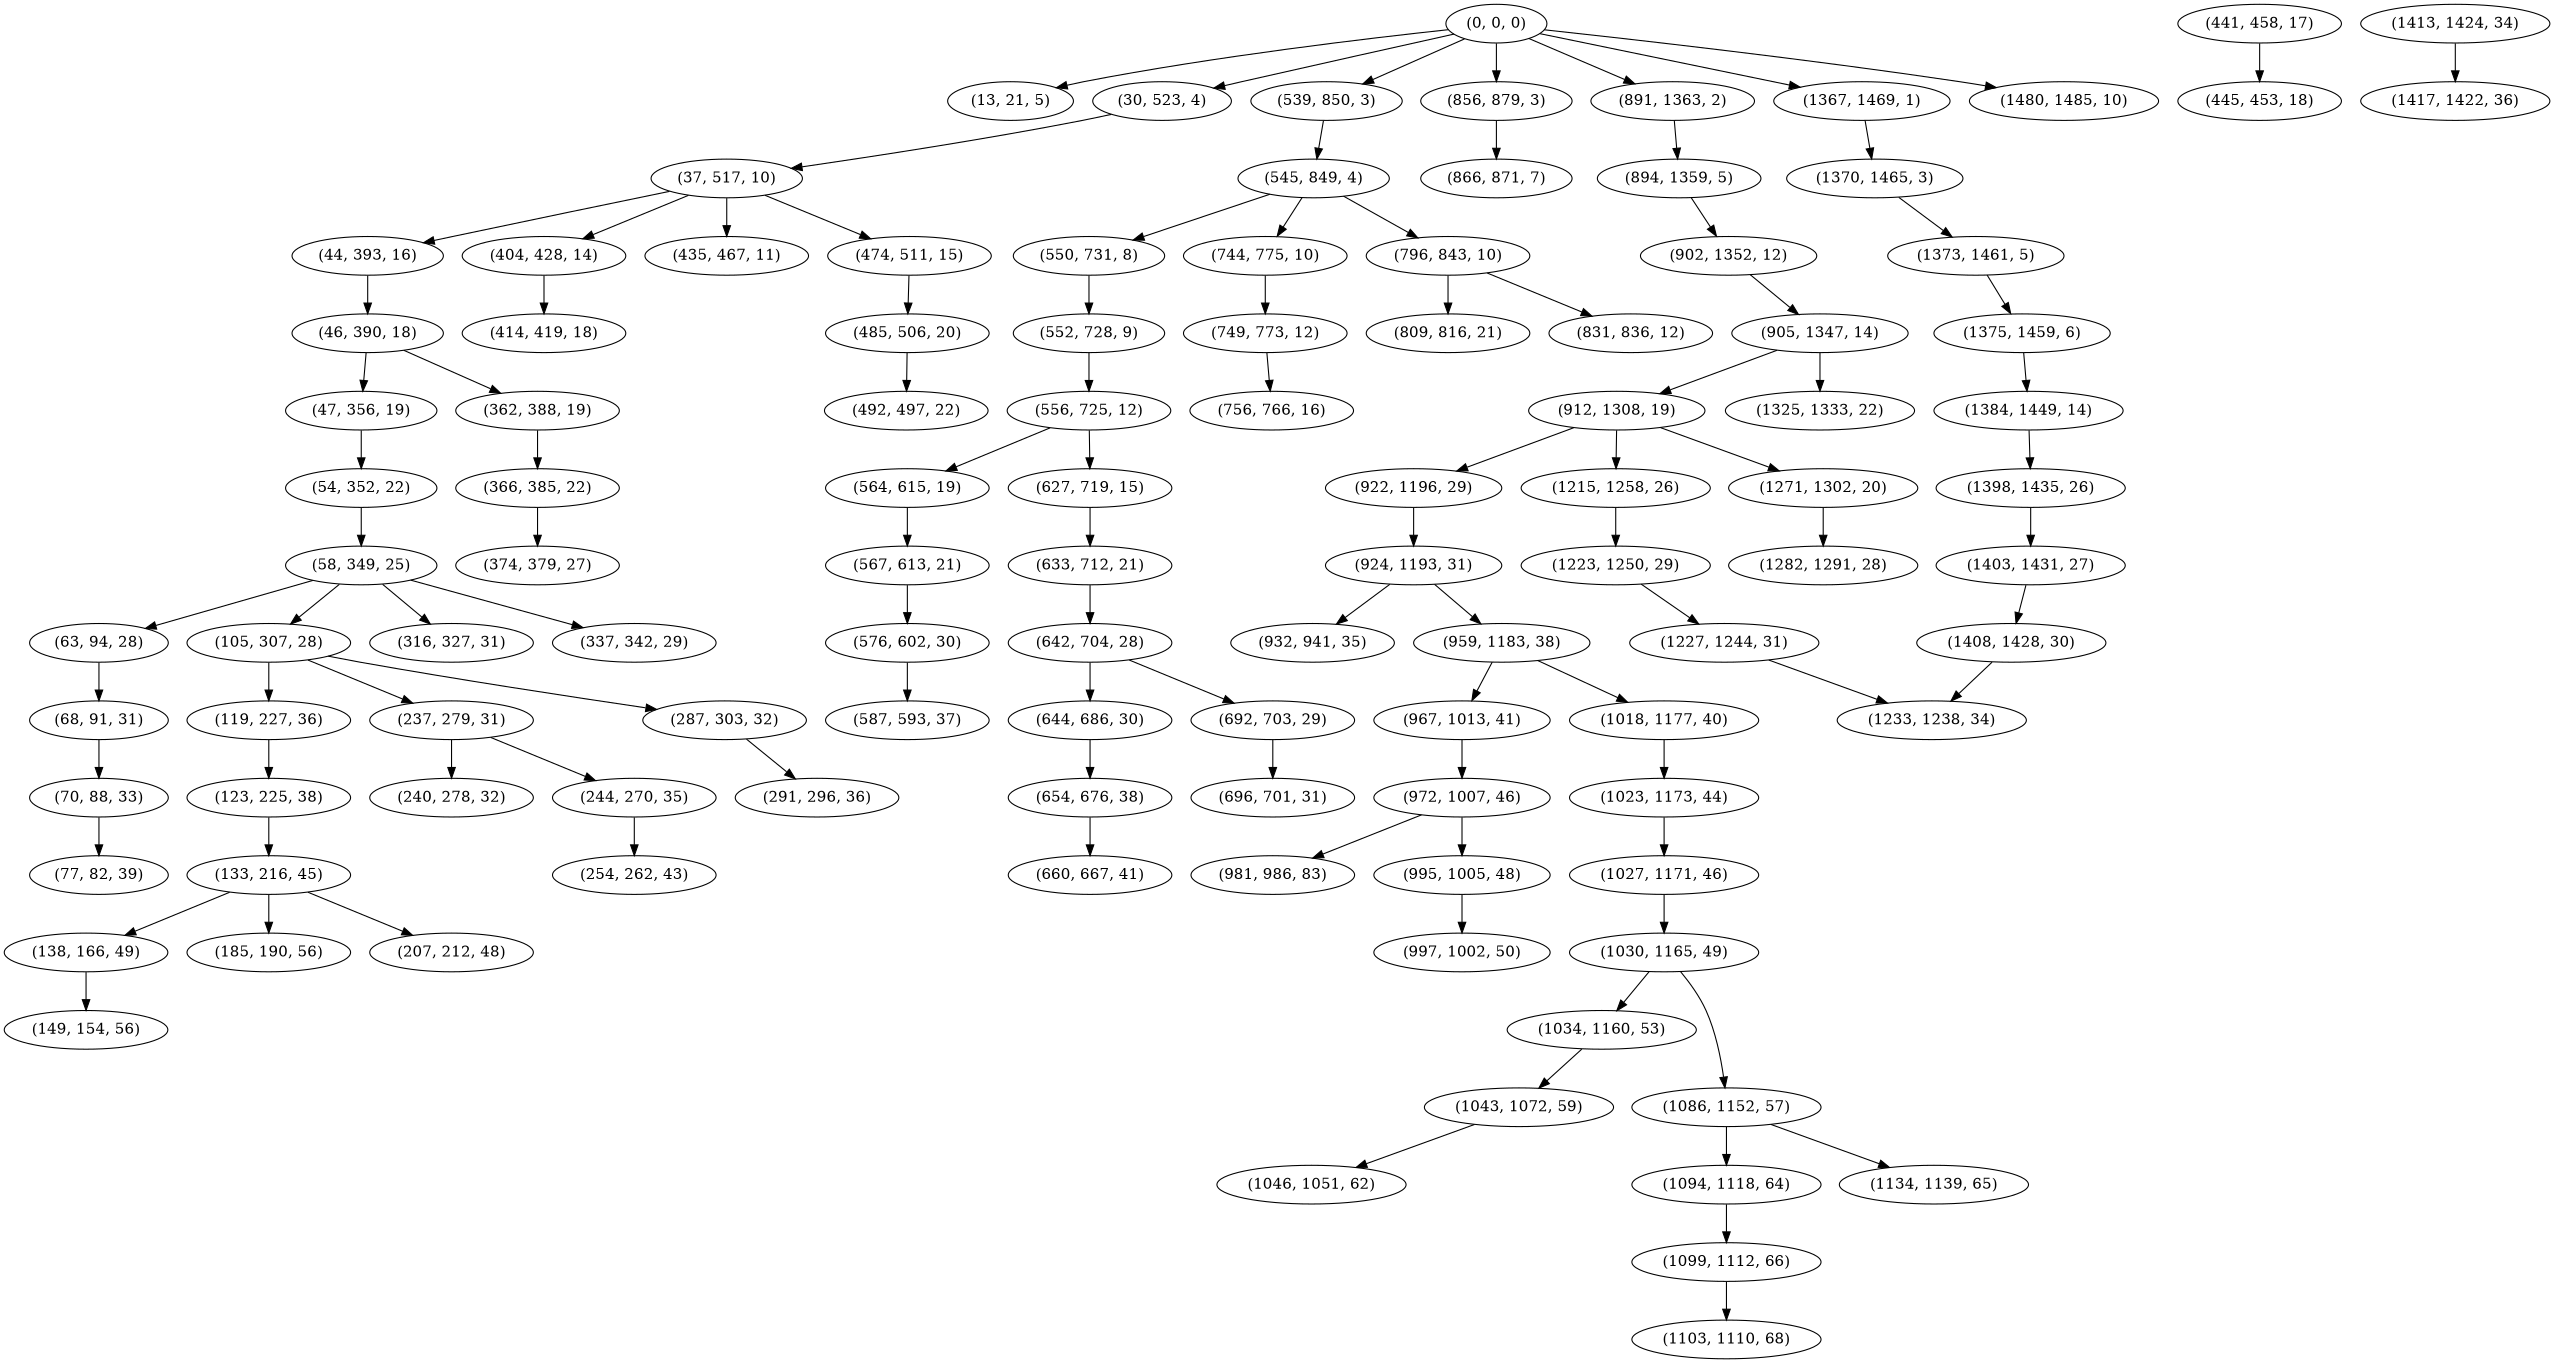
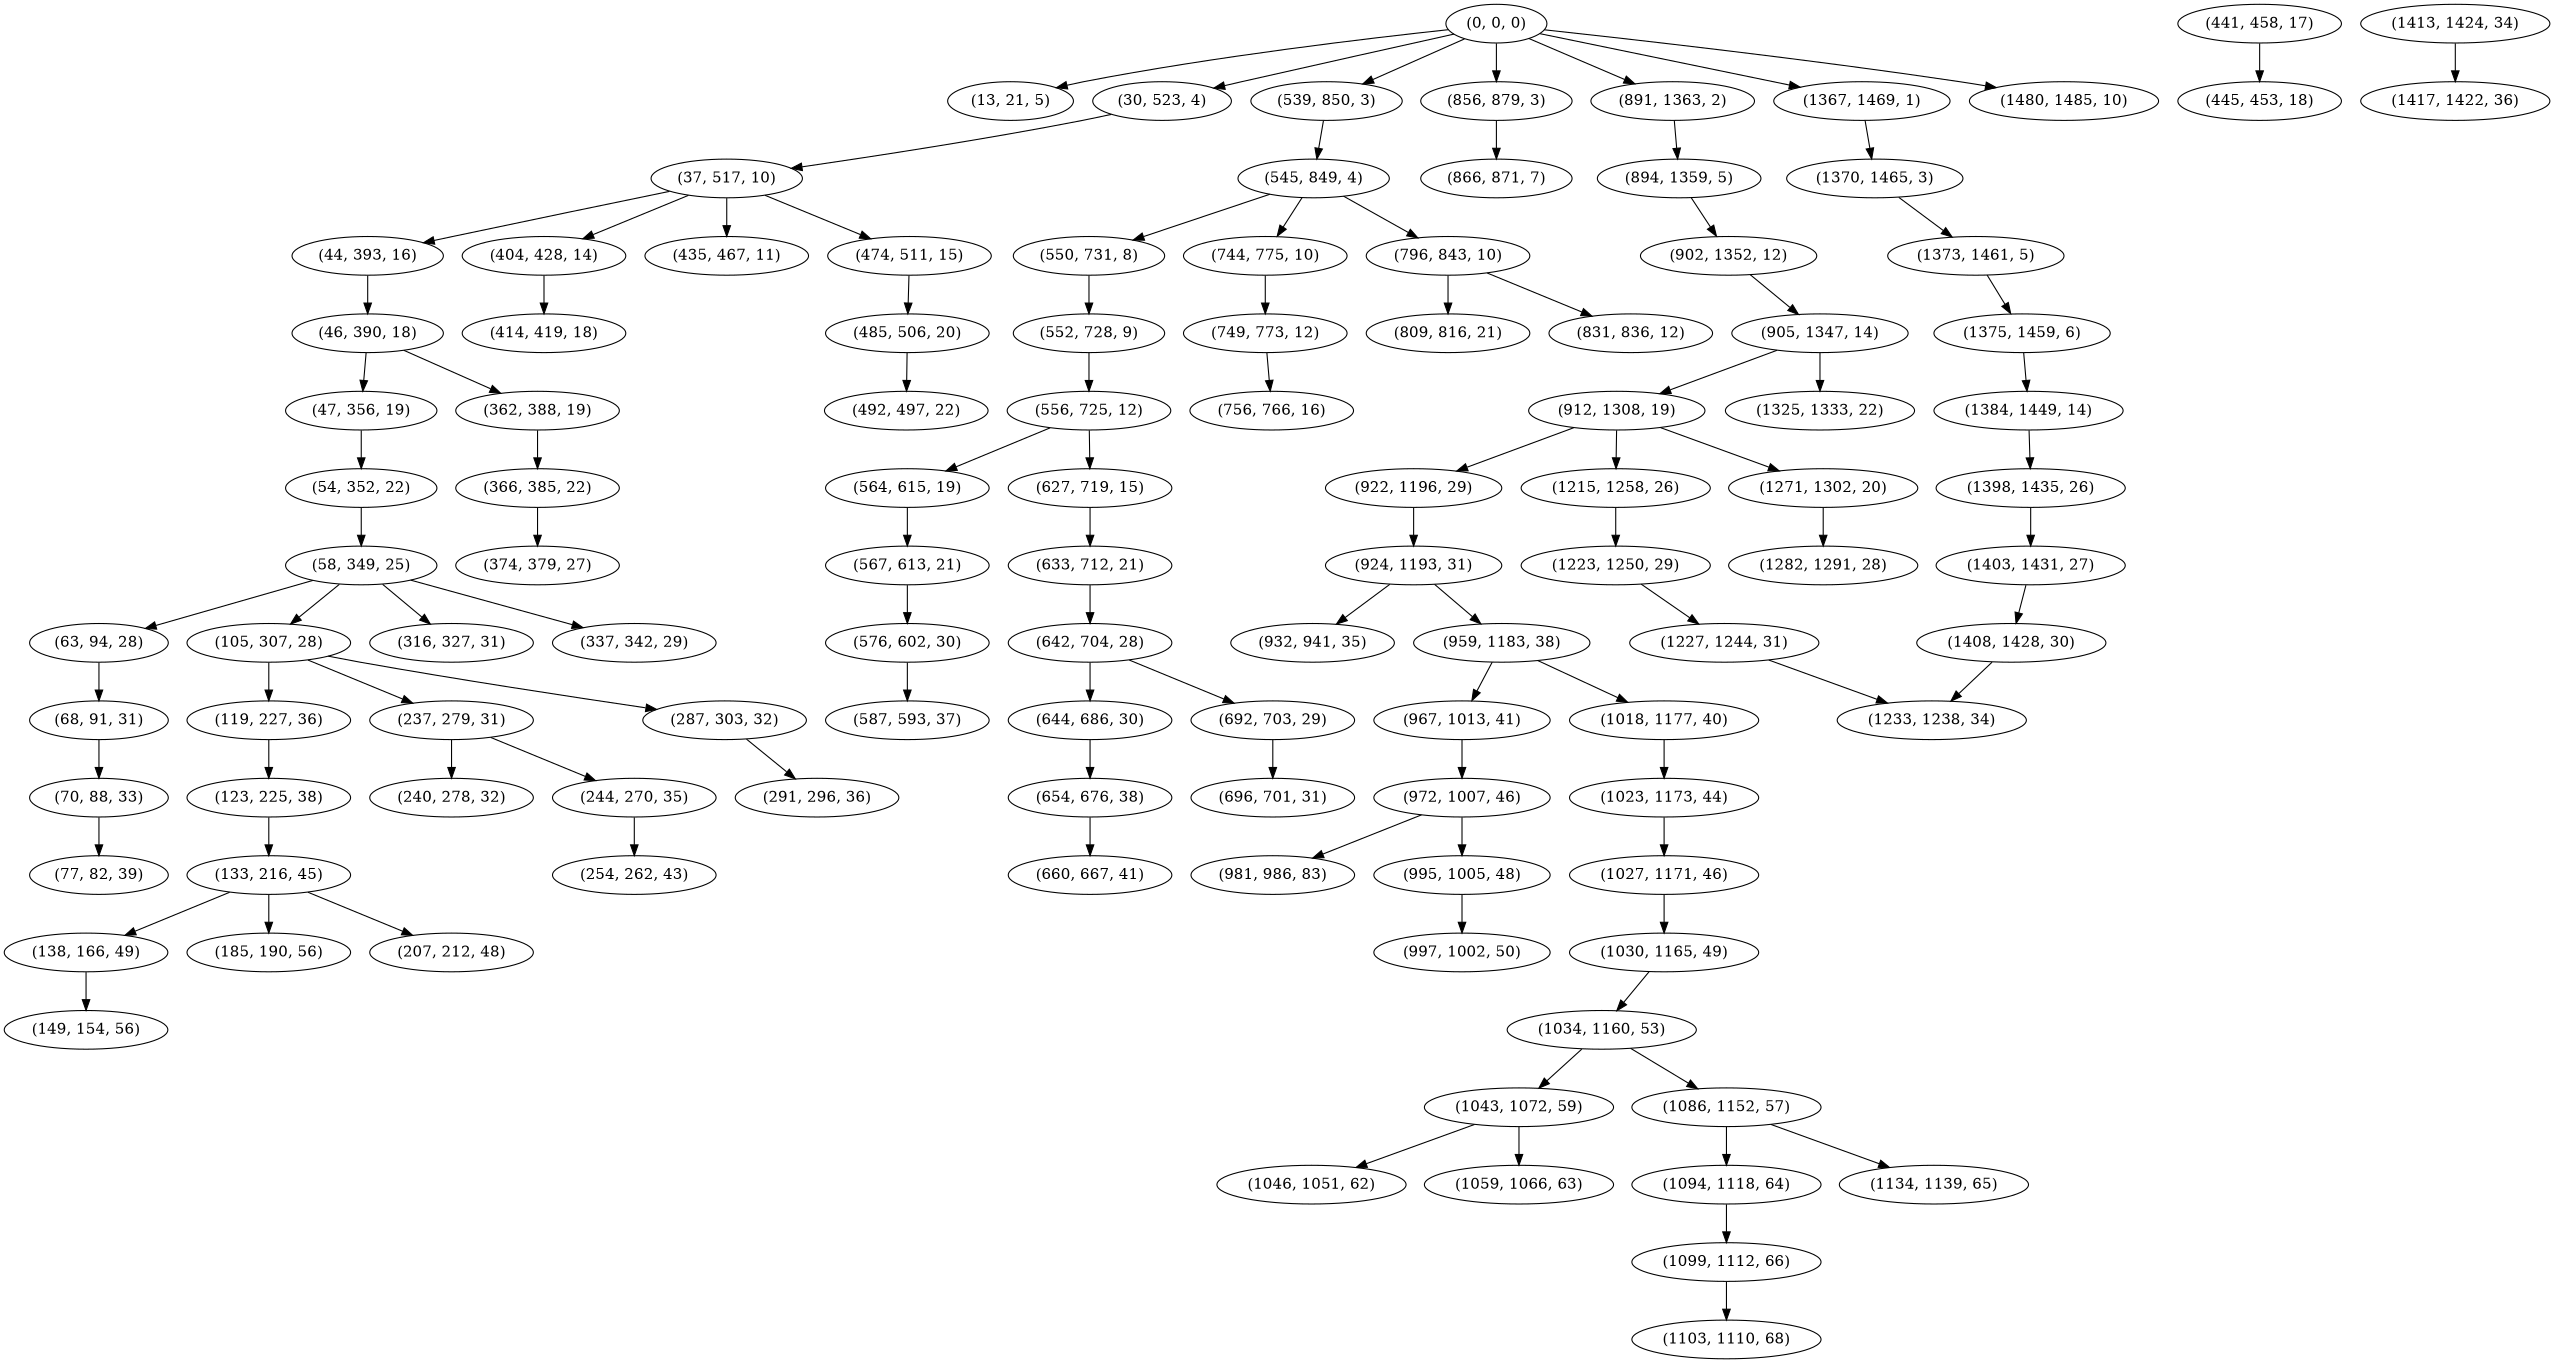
(1710, 1021) -> (1660, 1066)
none -> (1519, 1185)
